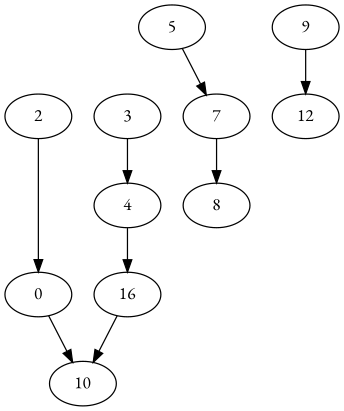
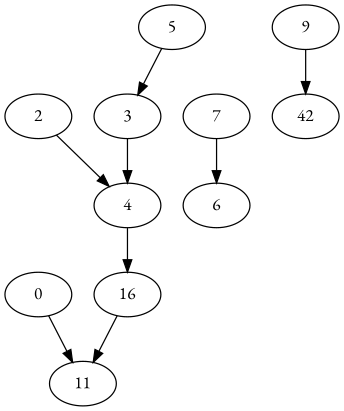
(191, 66) -> (153, 66)
(306, 116) -> (306, 116)
(38, 199) -> (78, 156)
(217, 205) -> (217, 205)
(83, 384) -> (83, 384)
